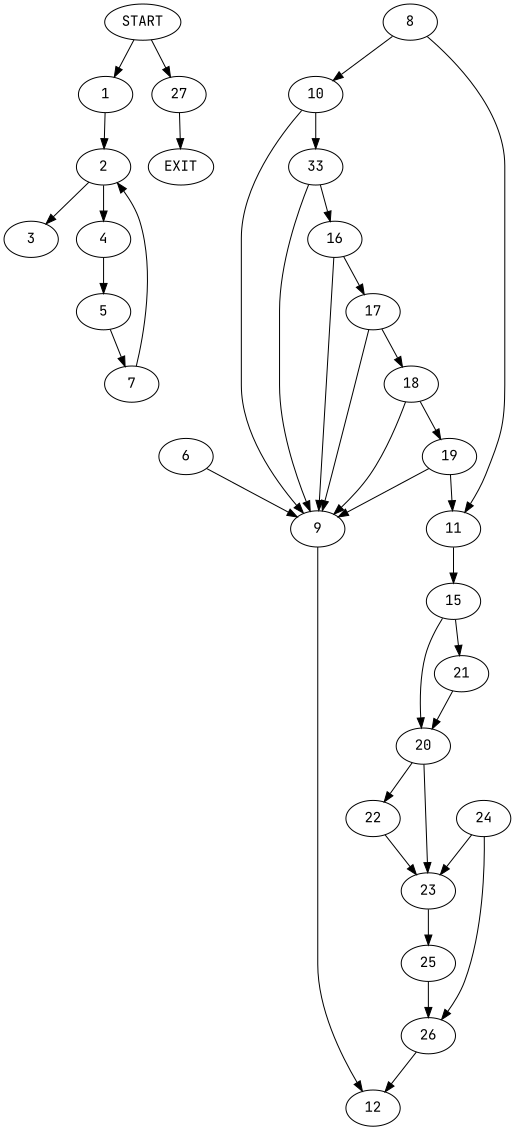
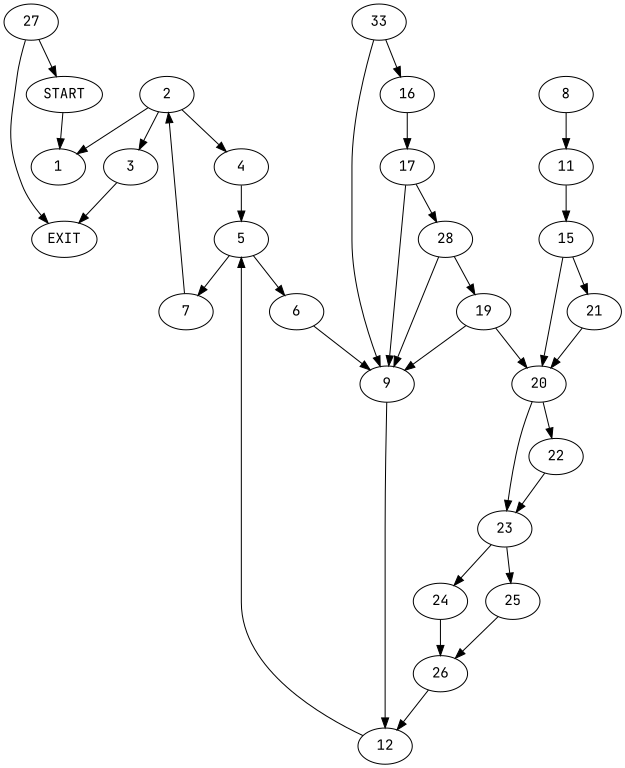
(159, 54) -> (46, 54)
(316, 95) -> none
(105, 126) -> (117, 128)
none -> (101, 199)
none -> (266, 272)
(327, 379) -> none
(411, 384) -> (445, 239)
(451, 488) -> (508, 344)
none -> (241, 530)
(459, 851) -> (476, 561)
